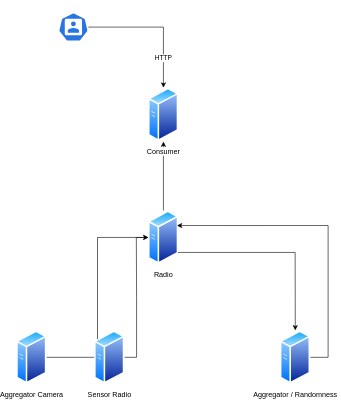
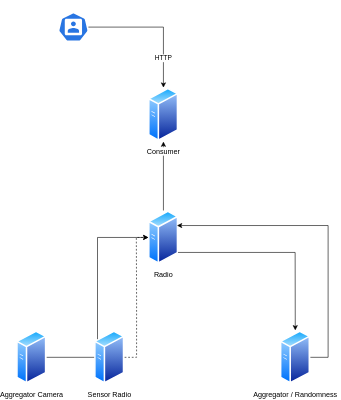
(145, 237) -> (145, 237)
(137, 304) -> (137, 304)
